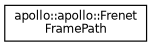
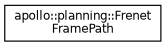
(76, 23) -> (83, 23)
